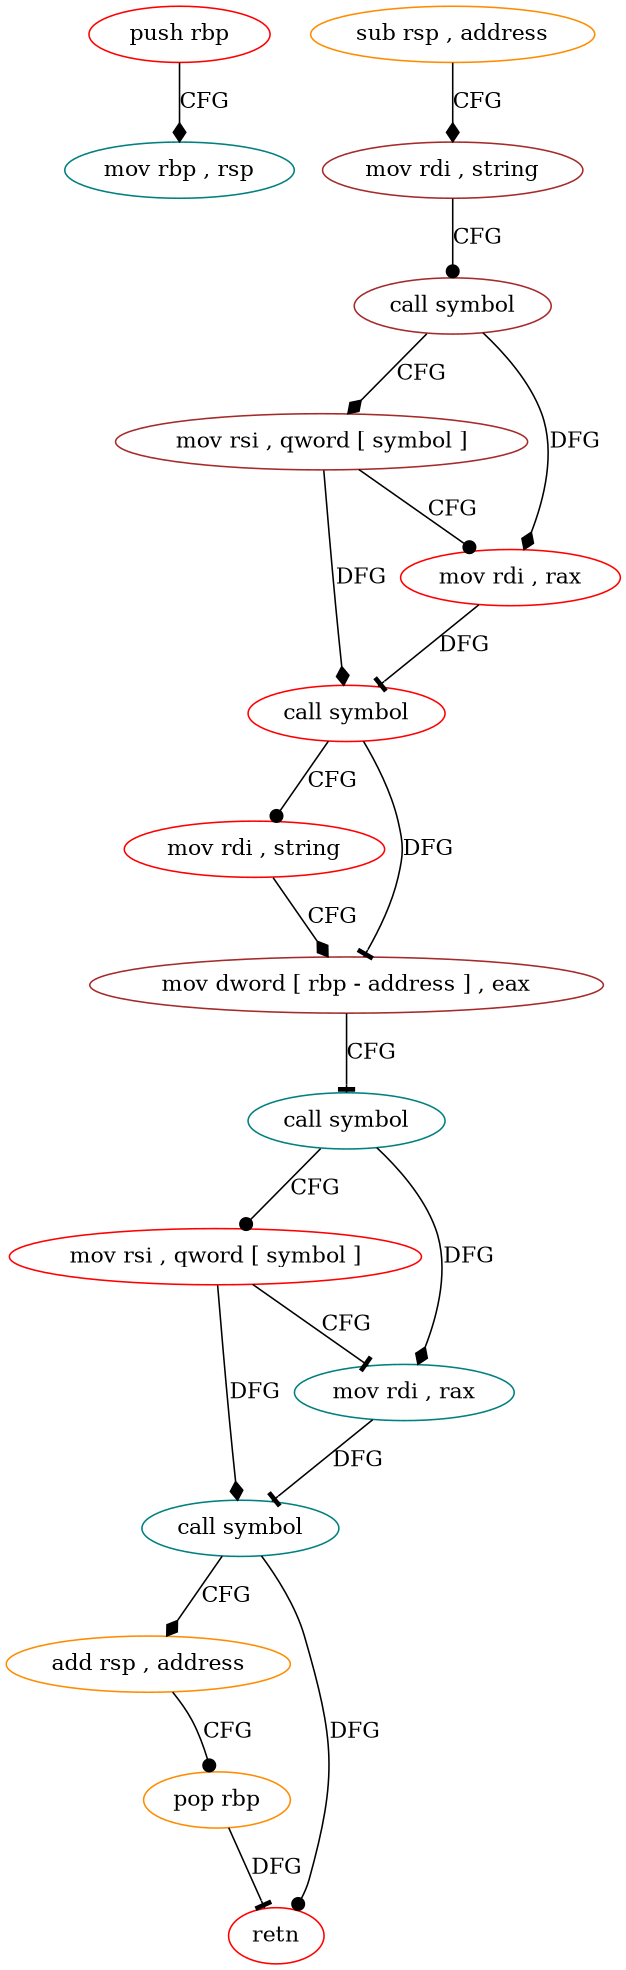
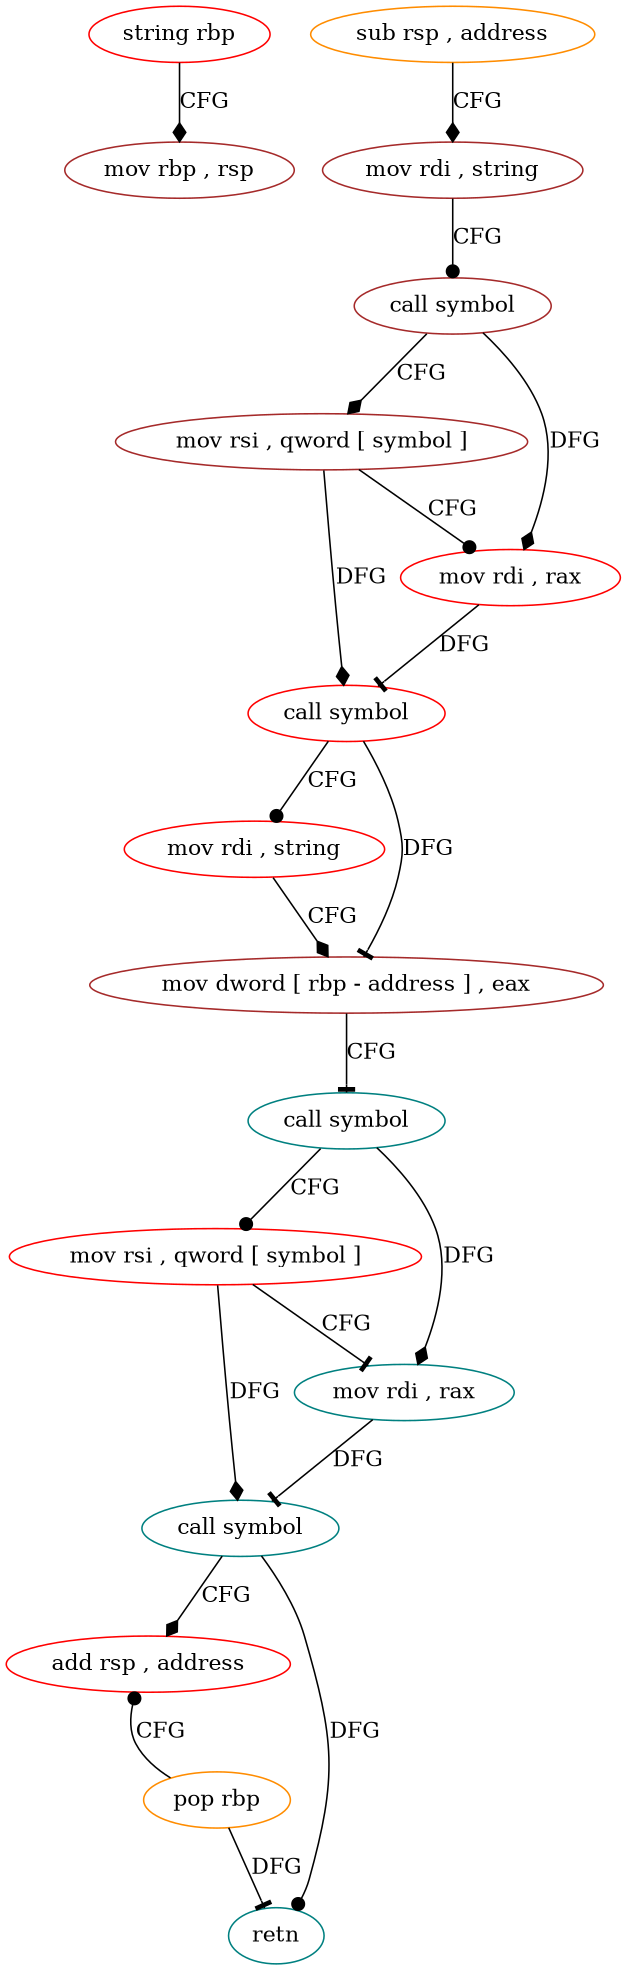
(180, 34) -> (180, 34)
(180, 170) -> (180, 170)
(148, 1664) -> (148, 1664)
(194, 1724) -> (138, 1748)
(276, 1936) -> (276, 1936)
